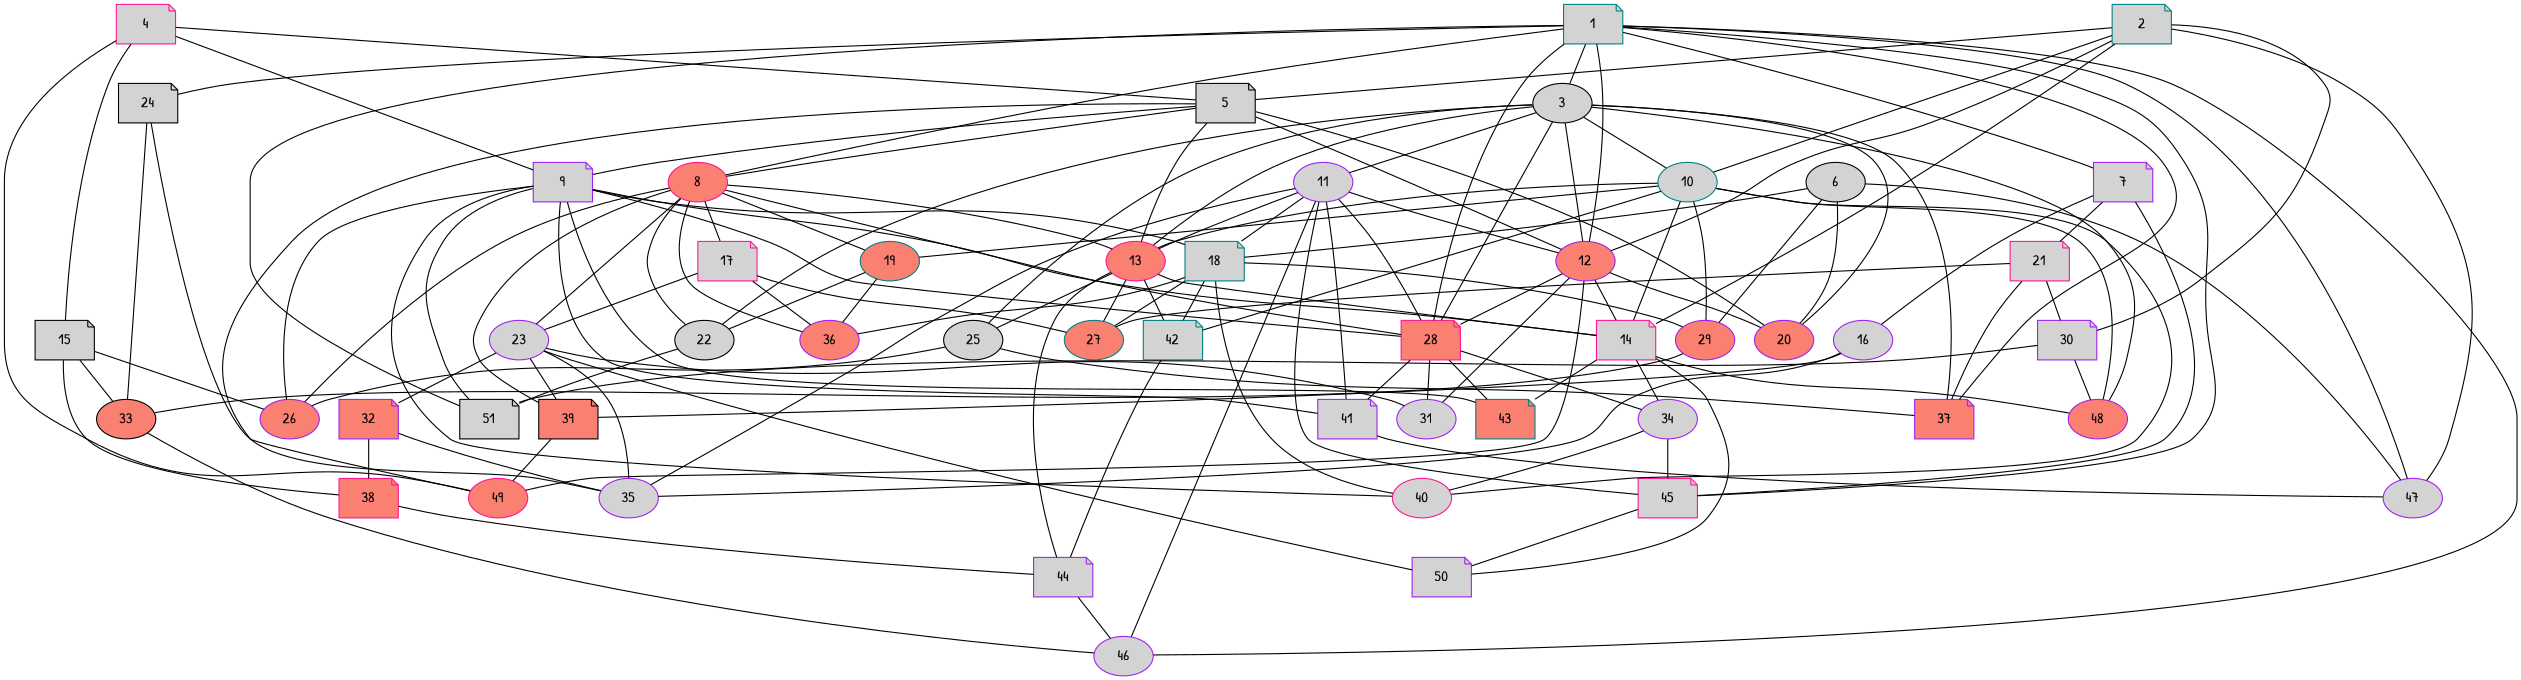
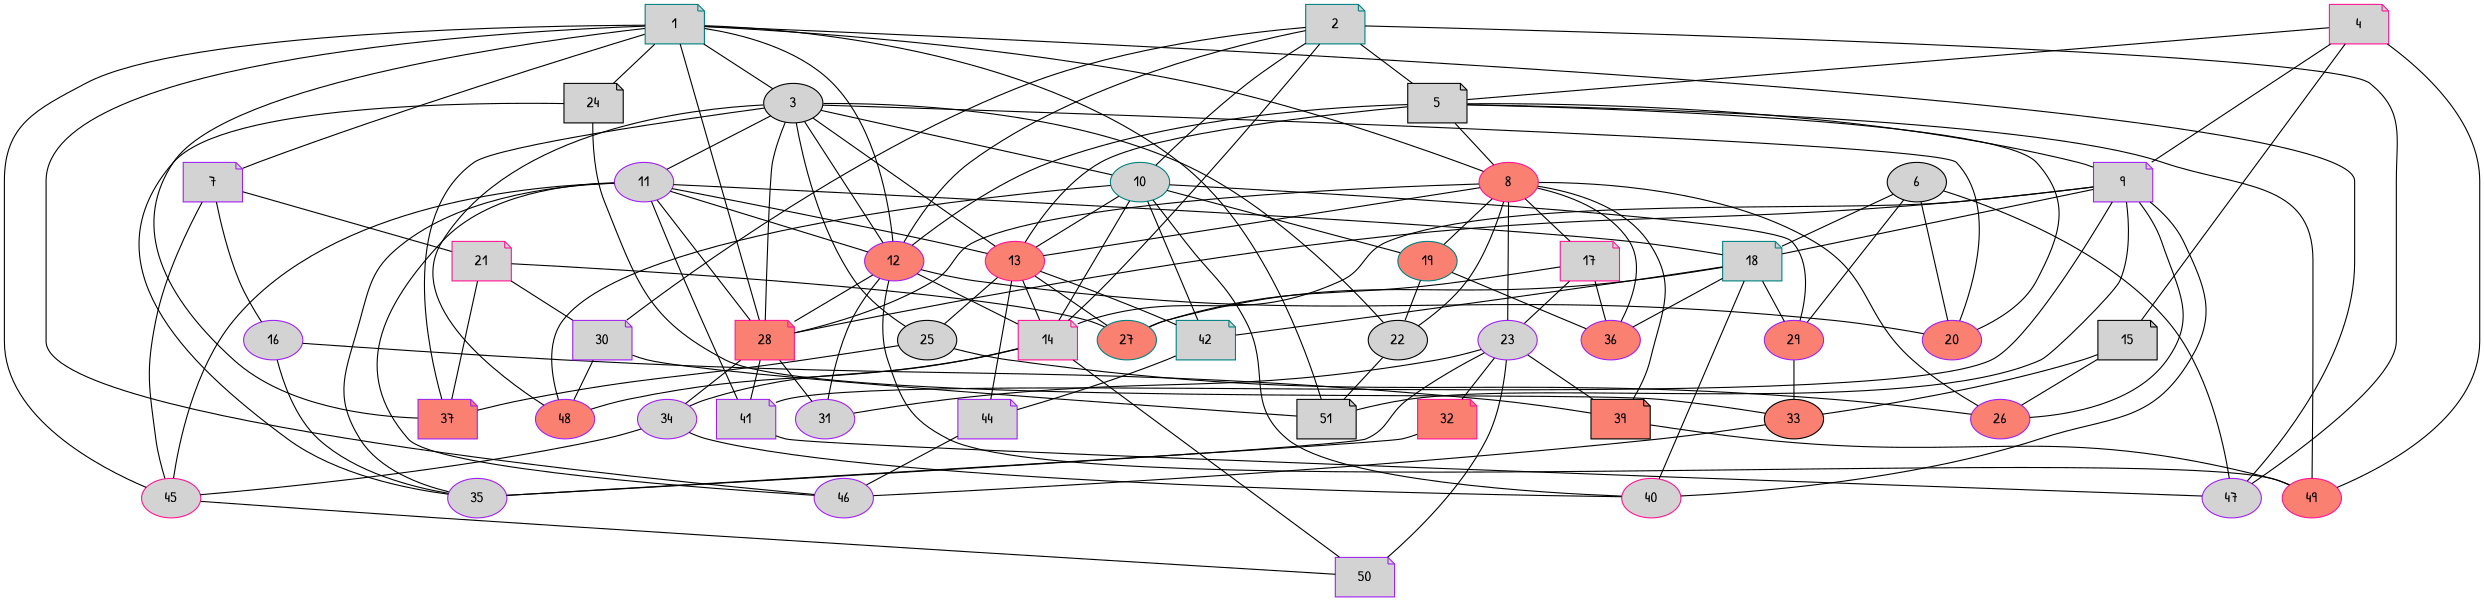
(369, 419) -> (1447, 419)
(1505, 419) -> none
(369, 498) -> none
(1668, 498) -> (171, 498)
